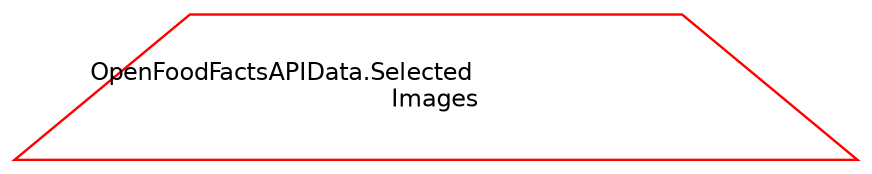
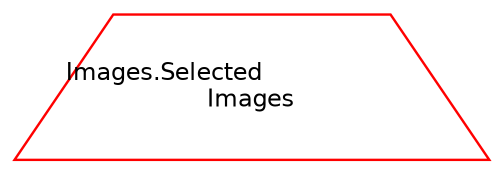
(436, 87) -> (252, 87)
